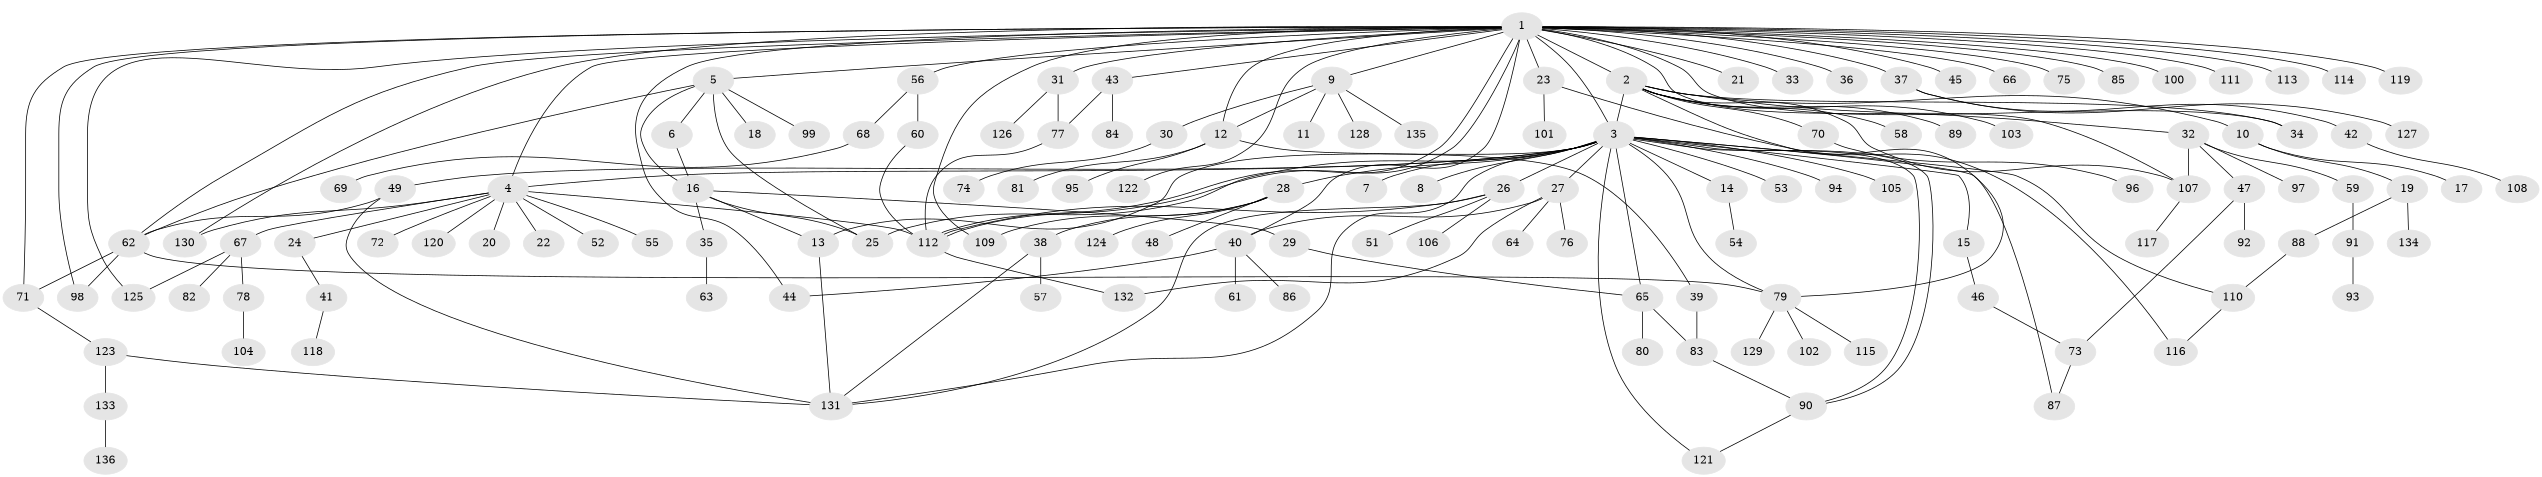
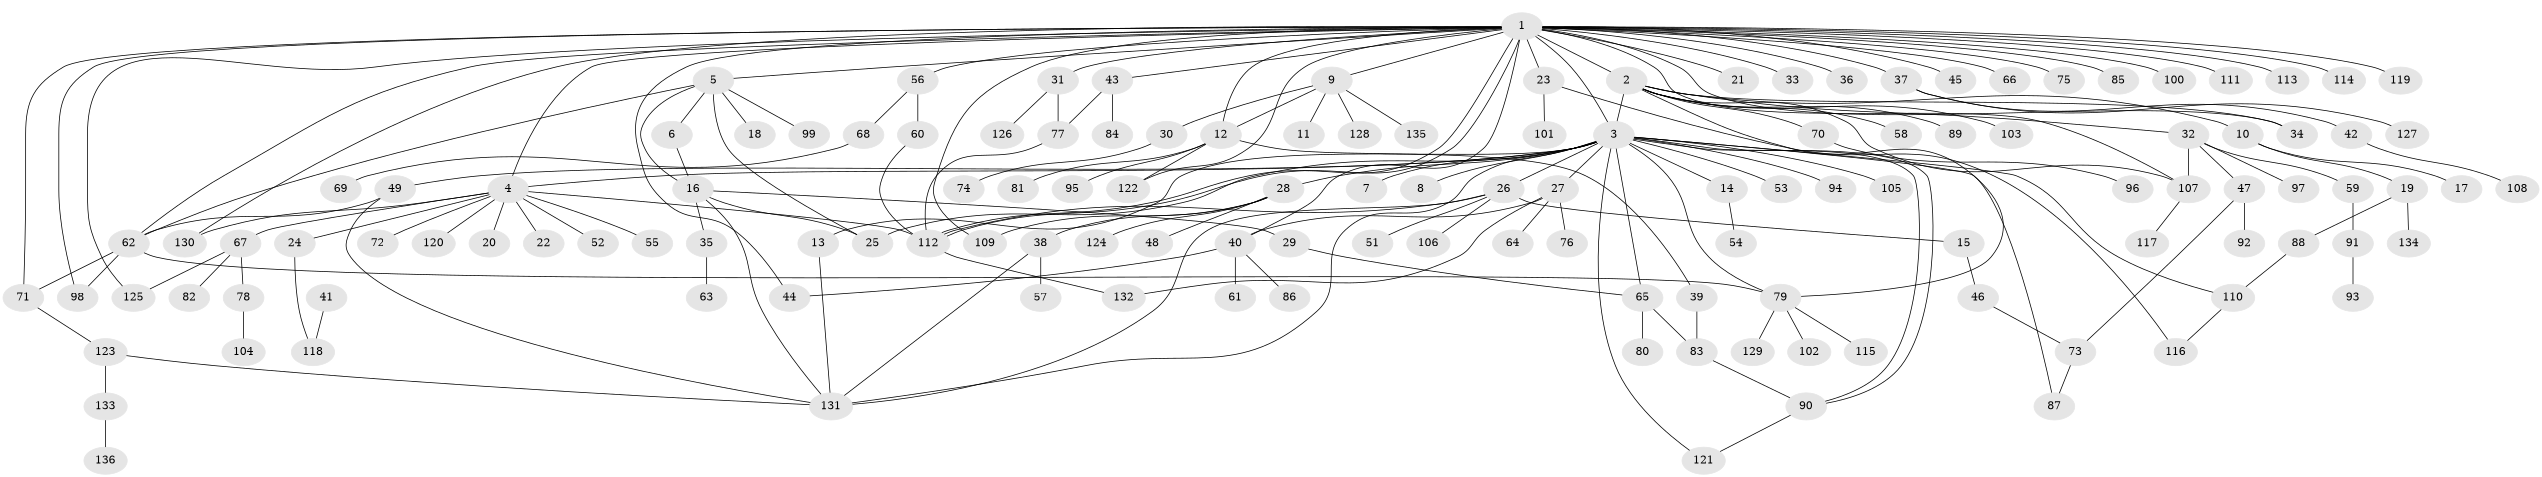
none -> (1175, 162)
(1863, 163) -> (1720, 224)
(758, 217) -> (757, 299)
(308, 266) -> (297, 299)
